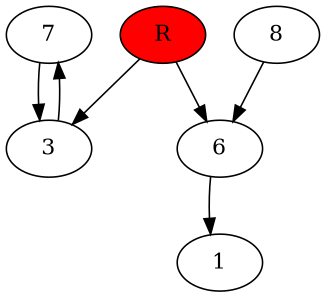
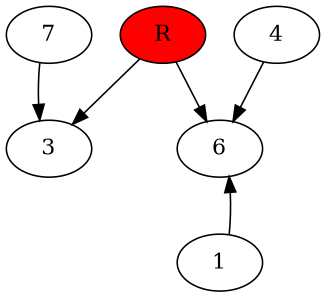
(277, 35) -> (277, 35)
(60, 100) -> none
(209, 197) -> (230, 213)
